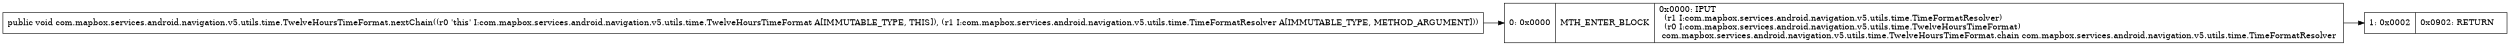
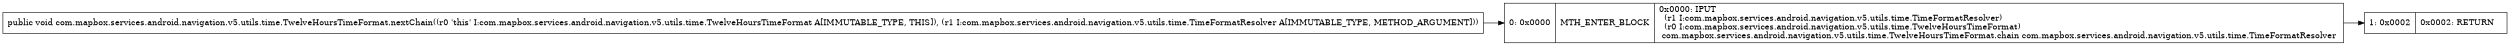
(2461, 23) -> (2461, 23)
